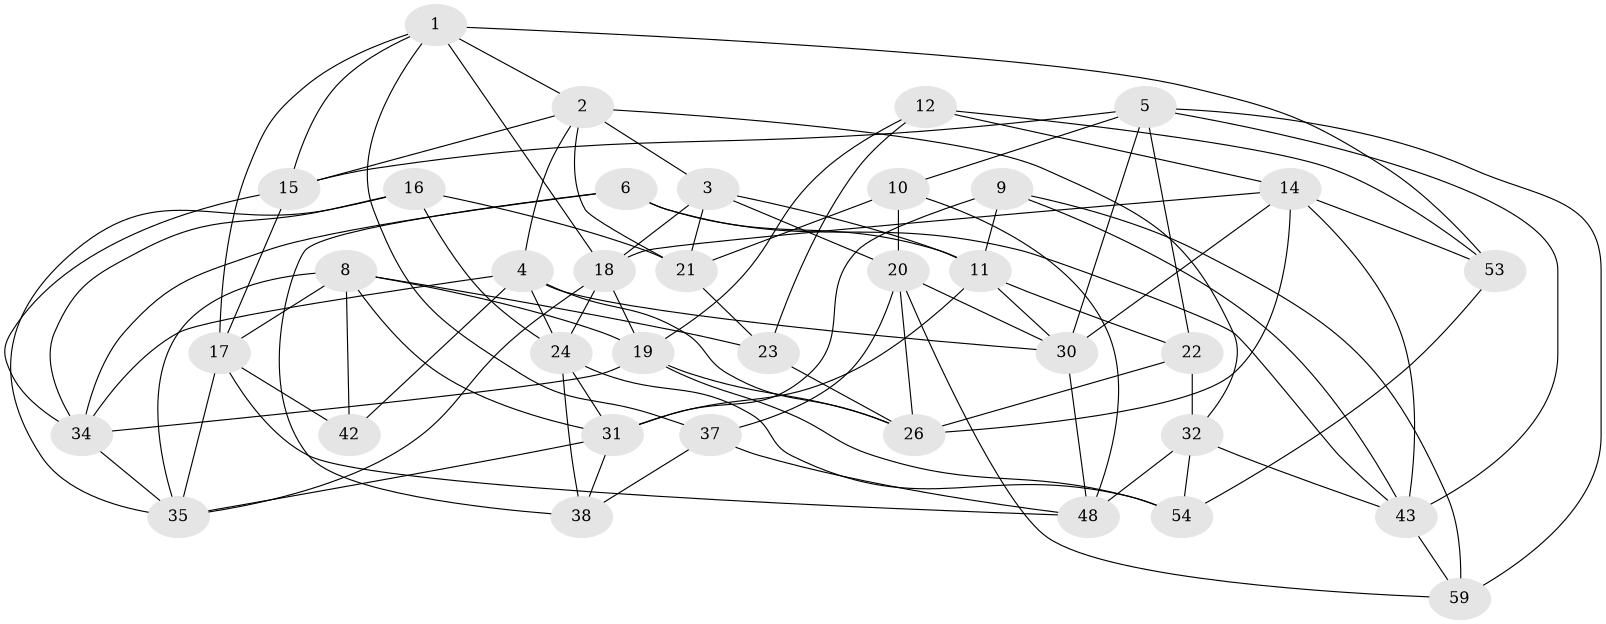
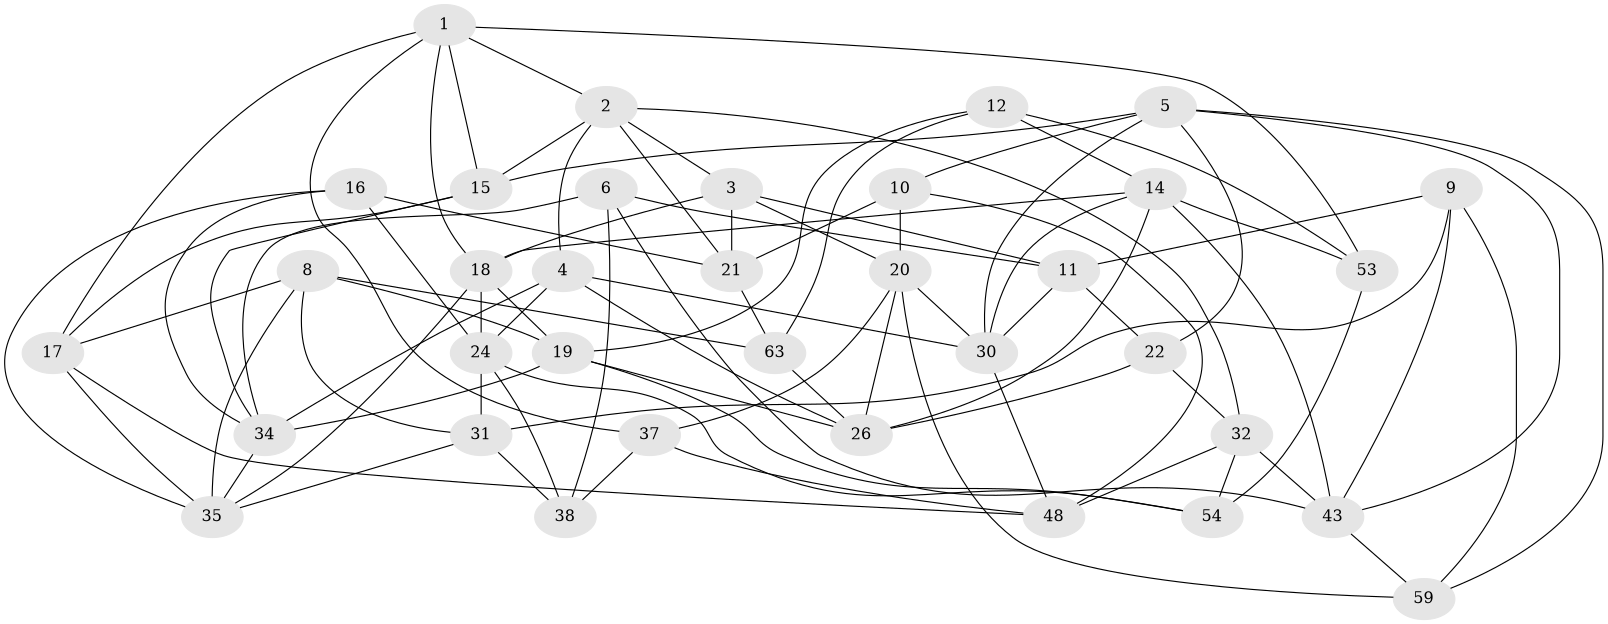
(769, 353) -> (775, 353)
(806, 389) -> none
(349, 435) -> none
